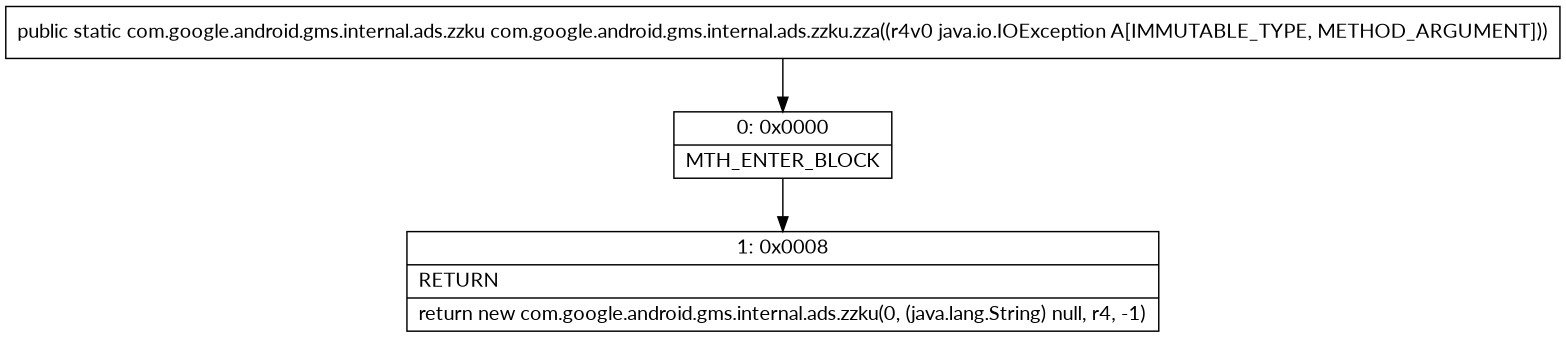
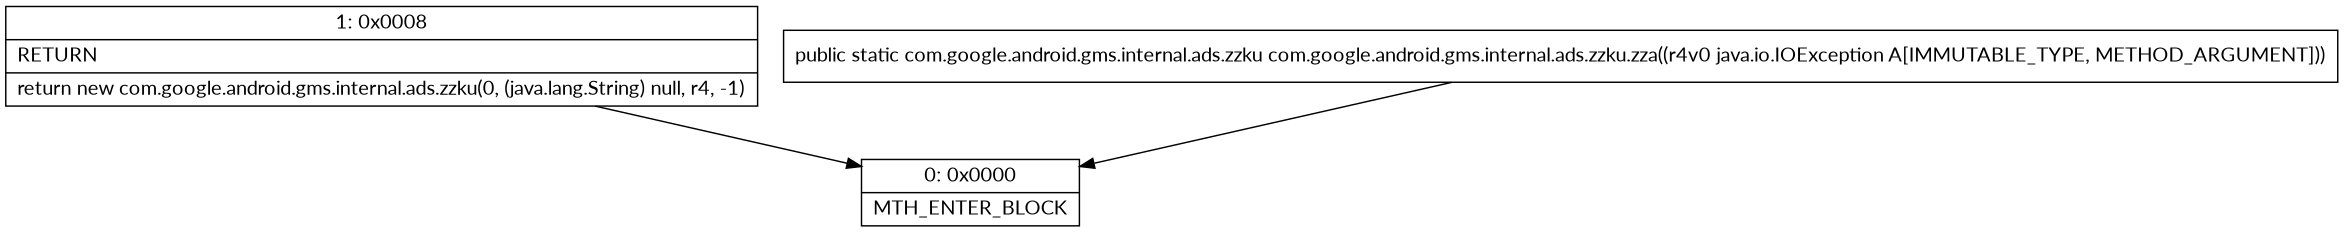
(783, 198) -> (721, 135)
